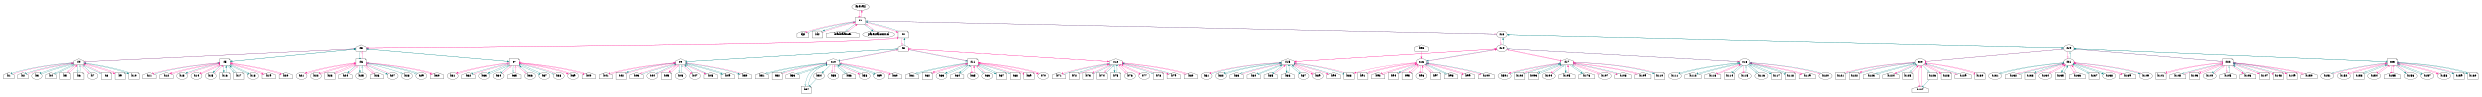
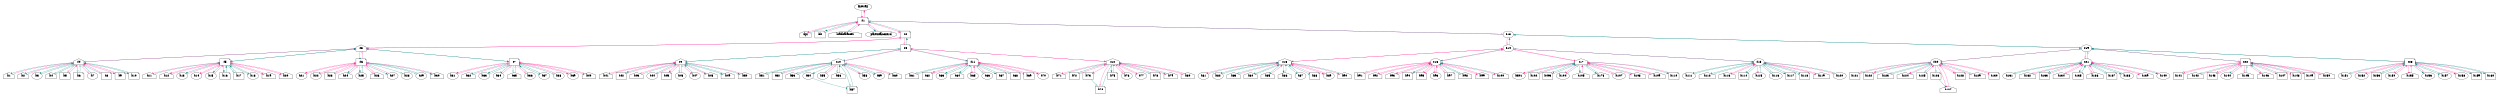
(903, 48) -> (906, 48)
(1386, 66) -> (1414, 68)
(399, 67) -> (399, 67)
(1102, 70) -> (1094, 82)
(2045, 76) -> (2061, 76)
